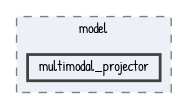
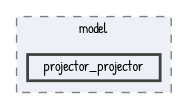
(94, 68) -> (94, 68)
